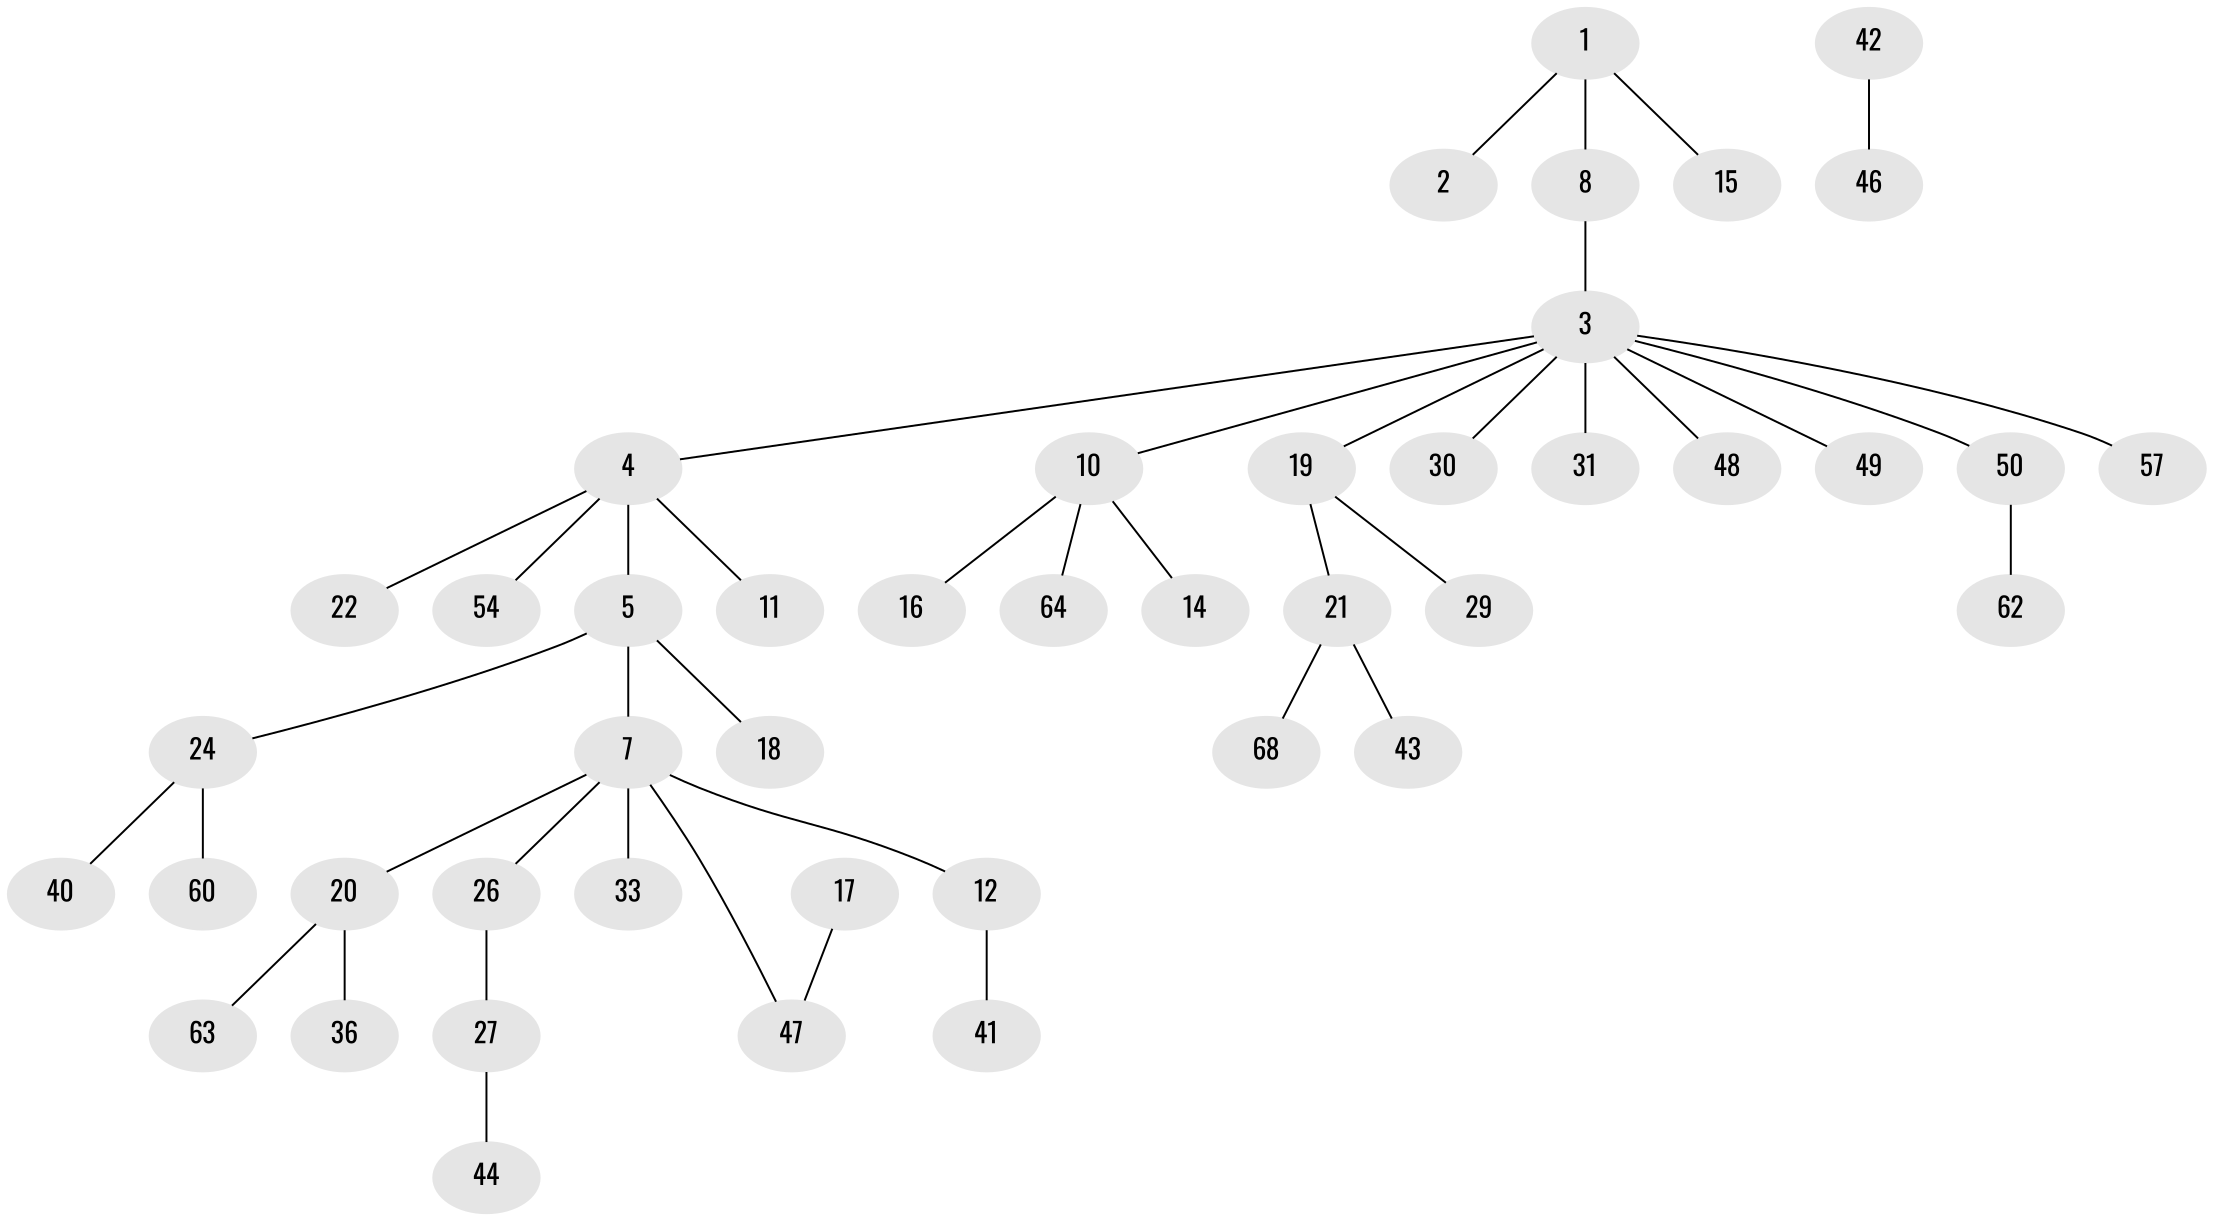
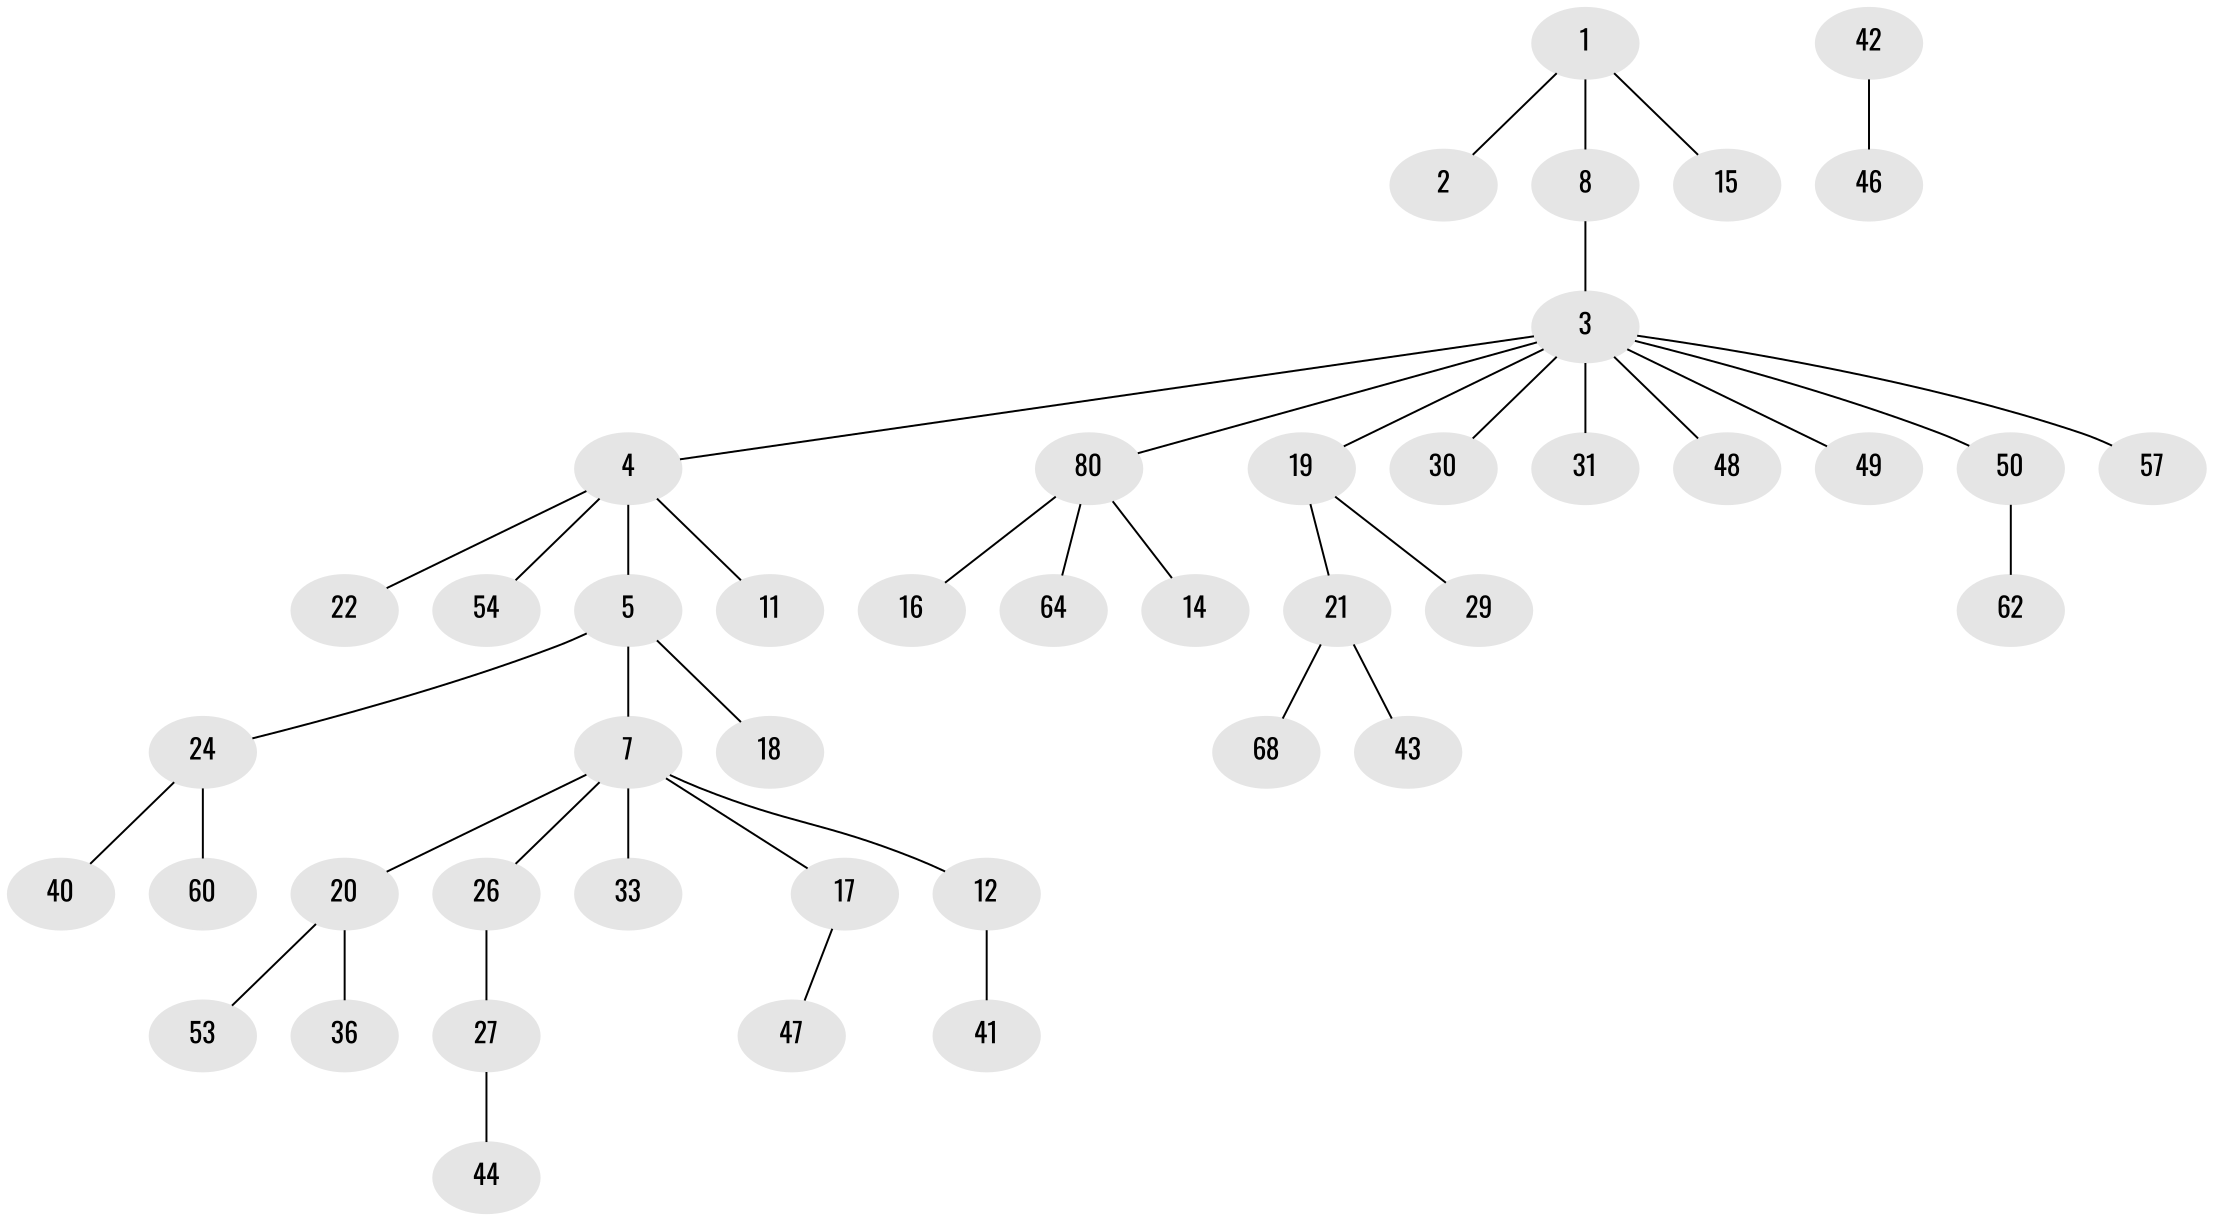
(1089, 469) -> (1089, 469)
(718, 891) -> (737, 823)
(203, 1036) -> (203, 1036)
